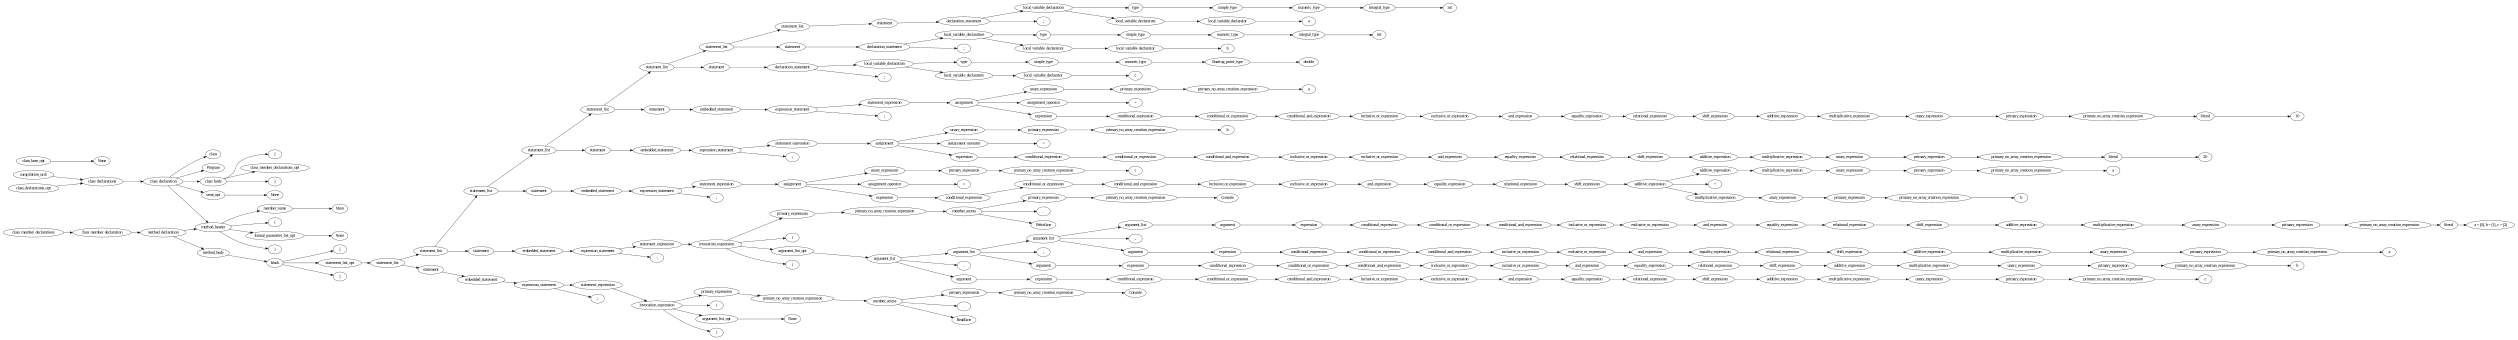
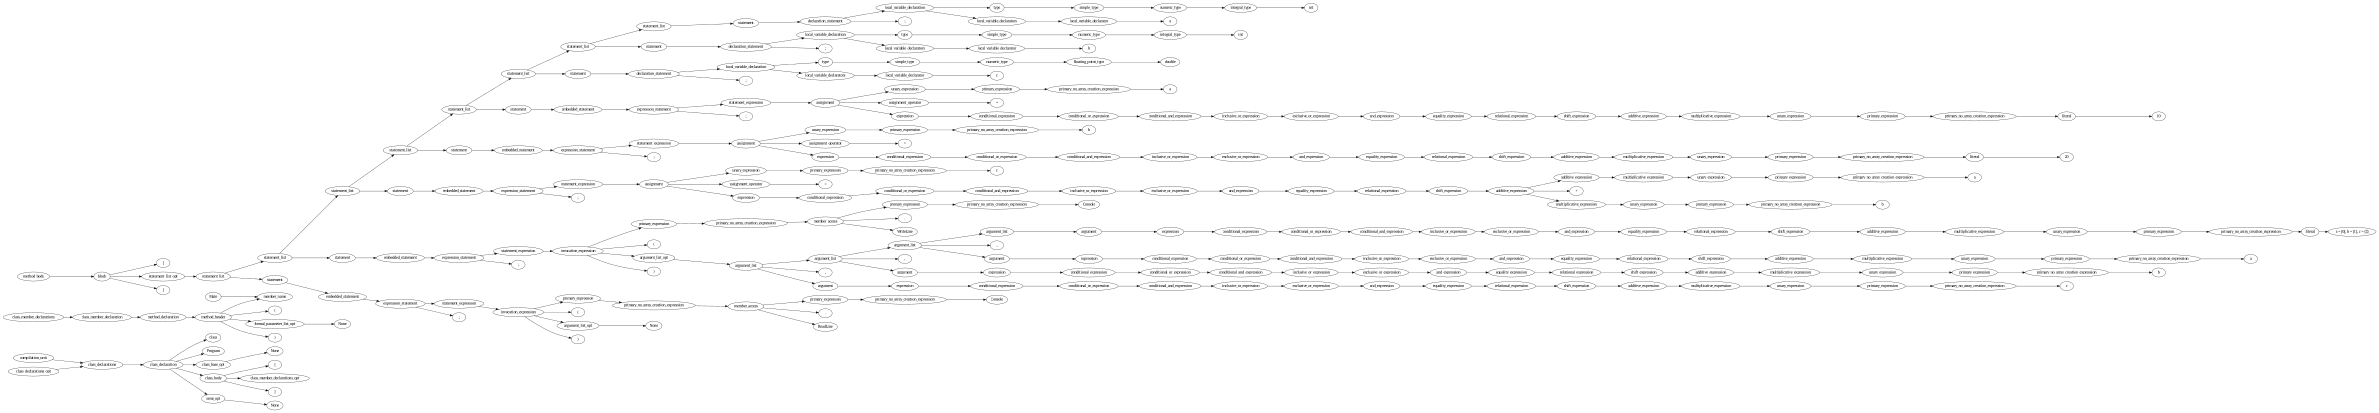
(187, 204) -> (188, 365)
(311, 209) -> (238, 297)
(187, 242) -> none
